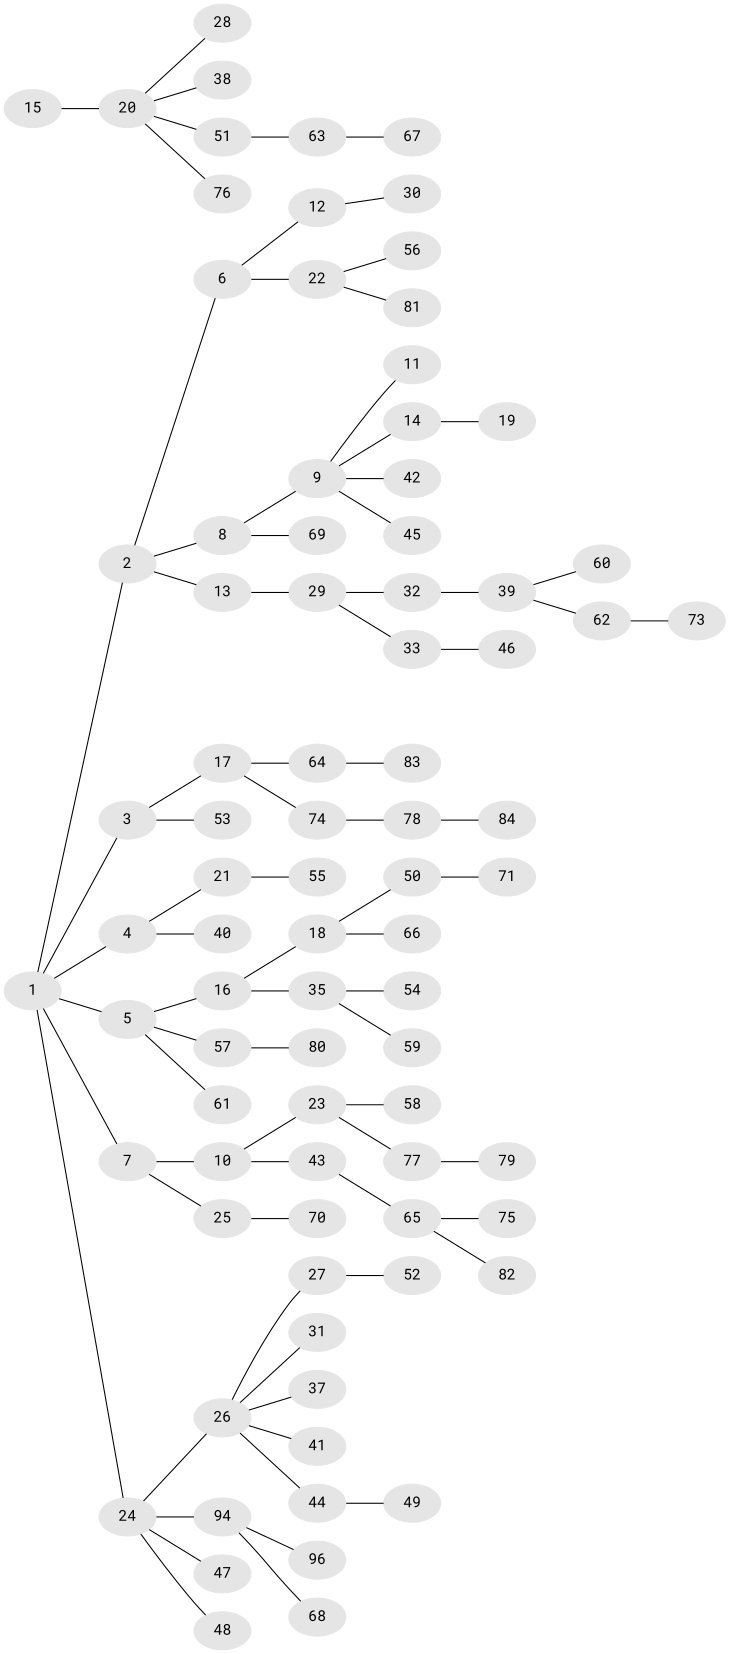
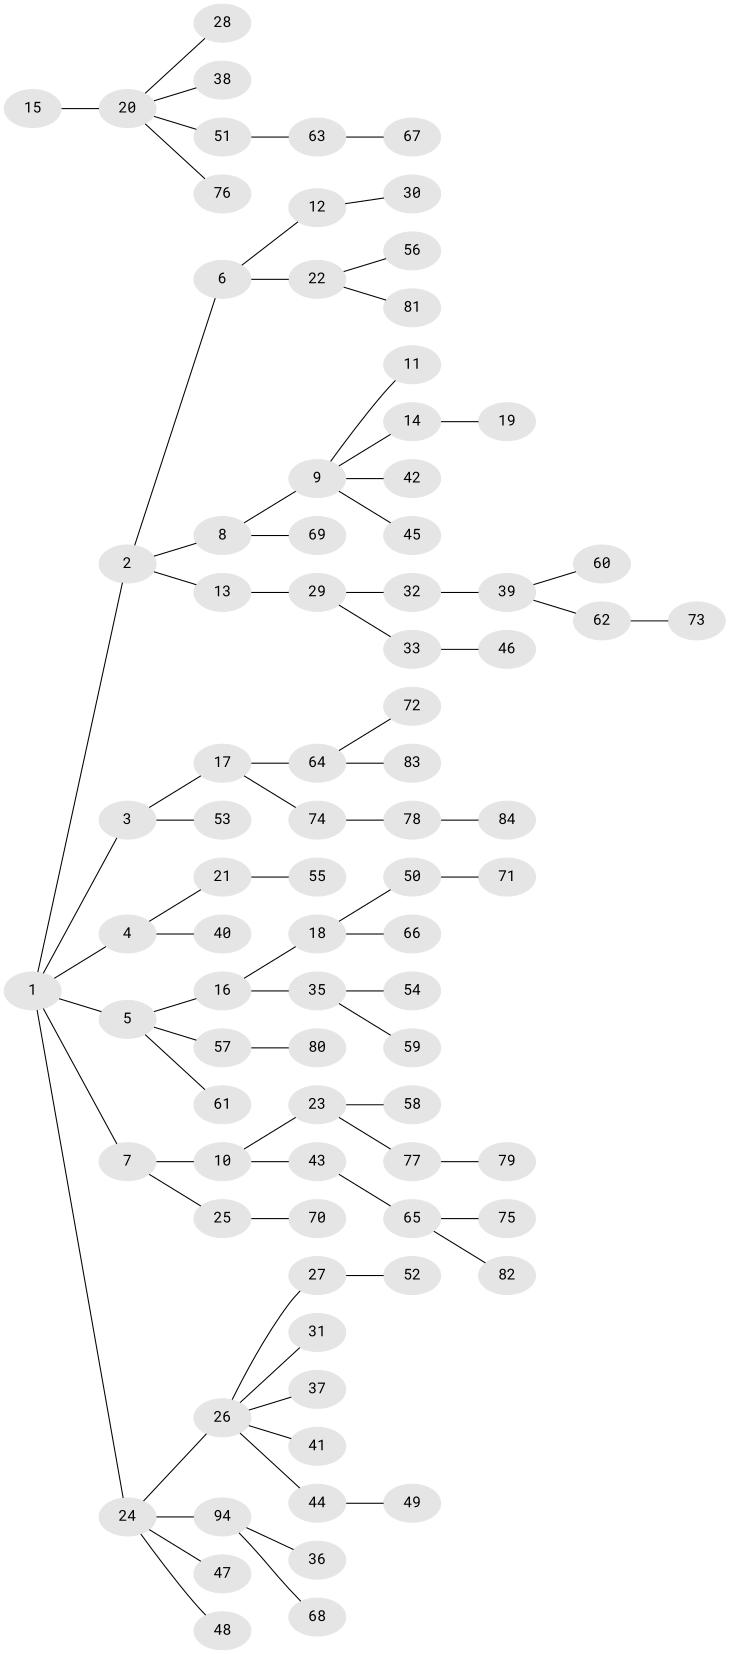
none -> (412, 706)
(317, 1560) -> (317, 1560)
